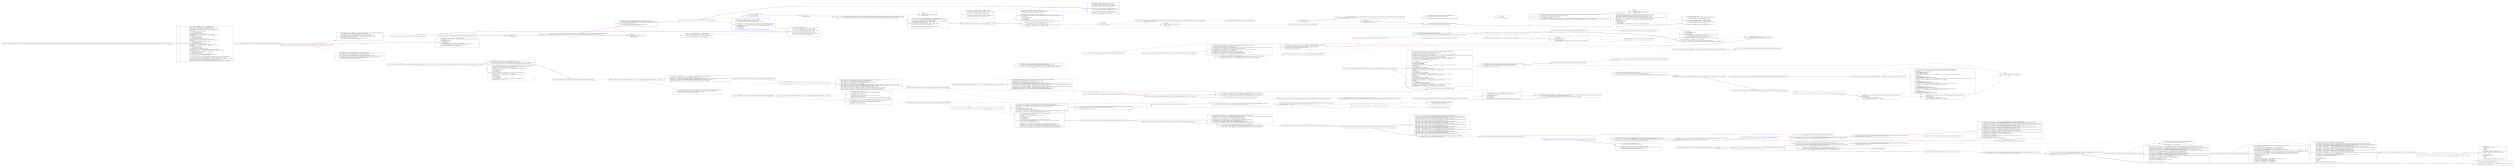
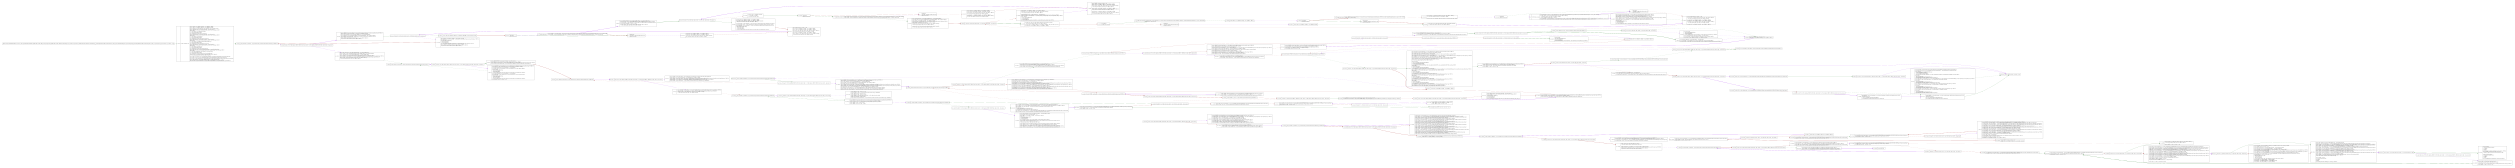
(1104, 120) -> none
